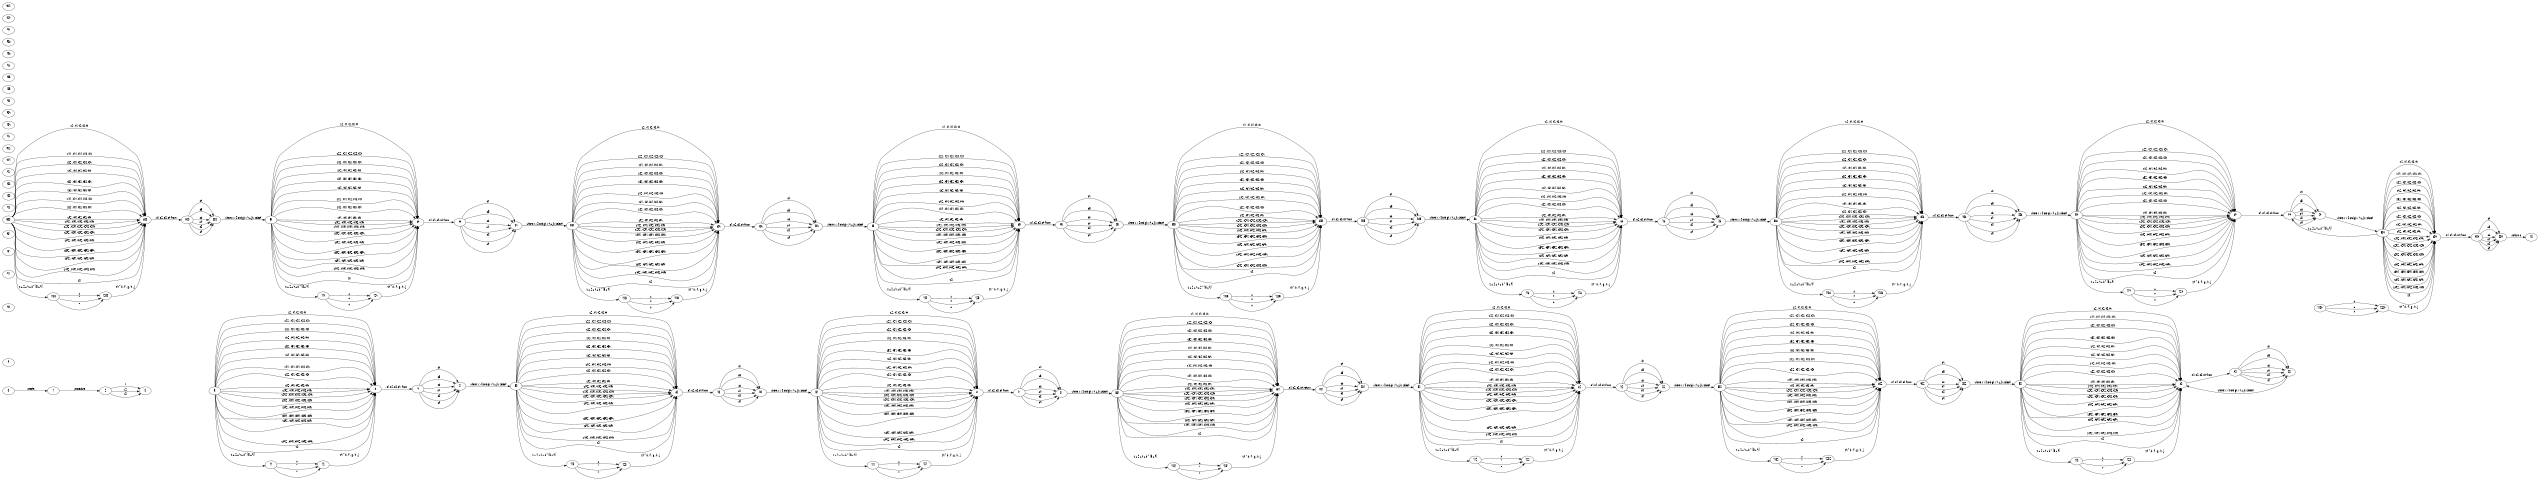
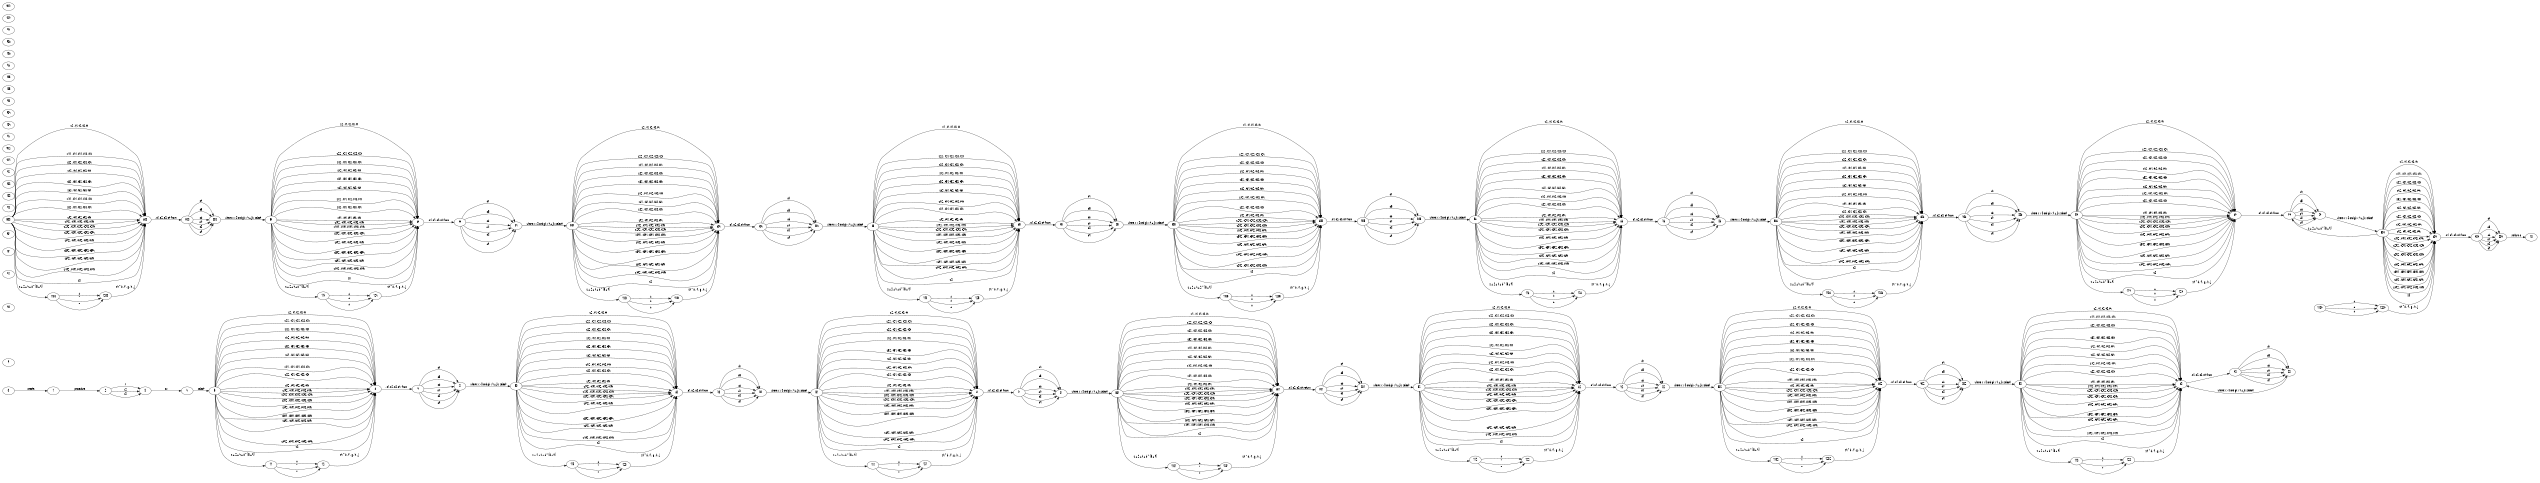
none -> (187, 391)
